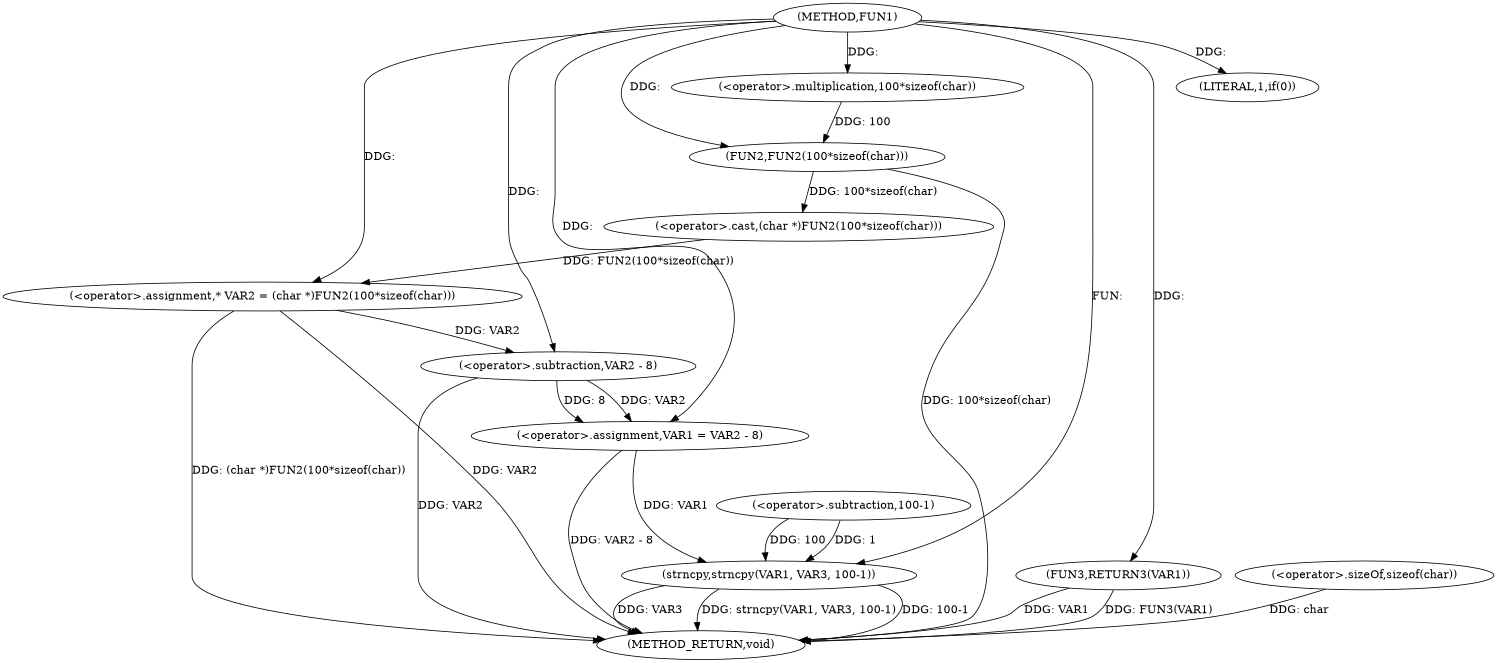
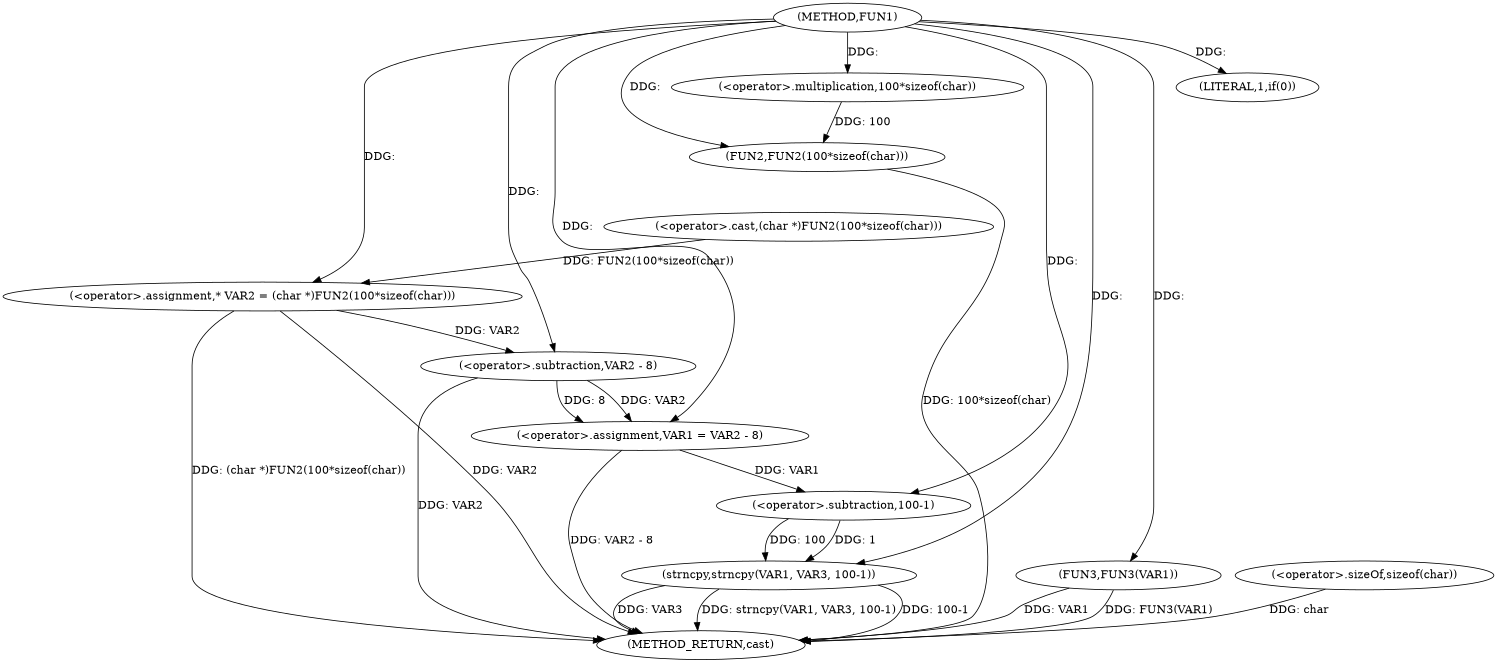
(809, 188) -> none
none -> (1047, 251)
(1109, 297) -> (1109, 297)
(643, 519) -> (738, 470)
(1118, 575) -> (1118, 575)
(701, 645) -> (701, 645)
